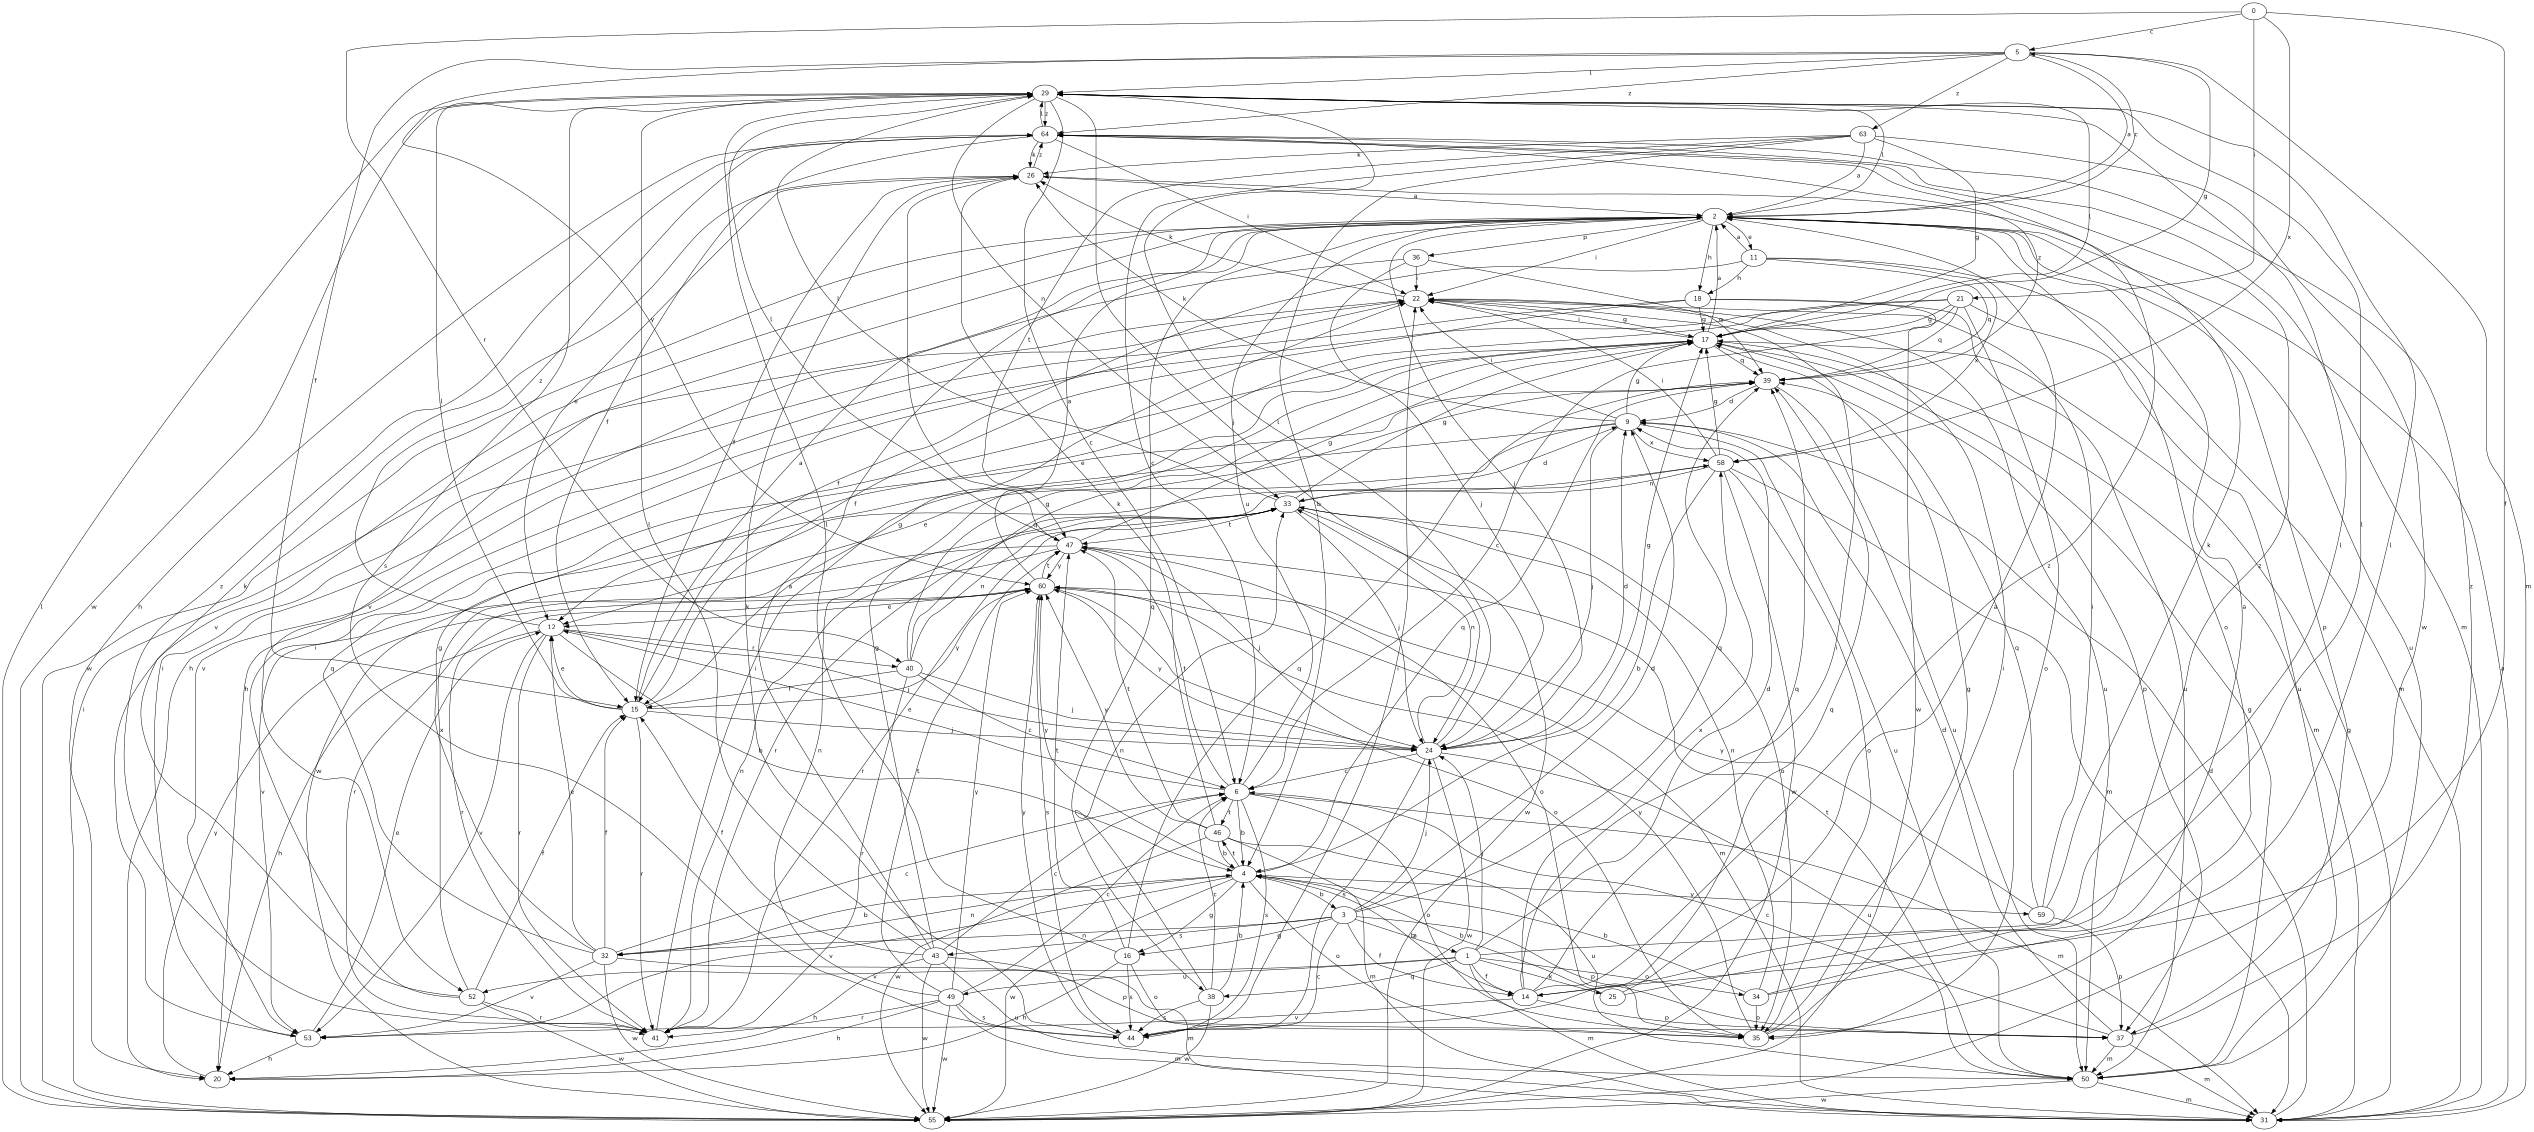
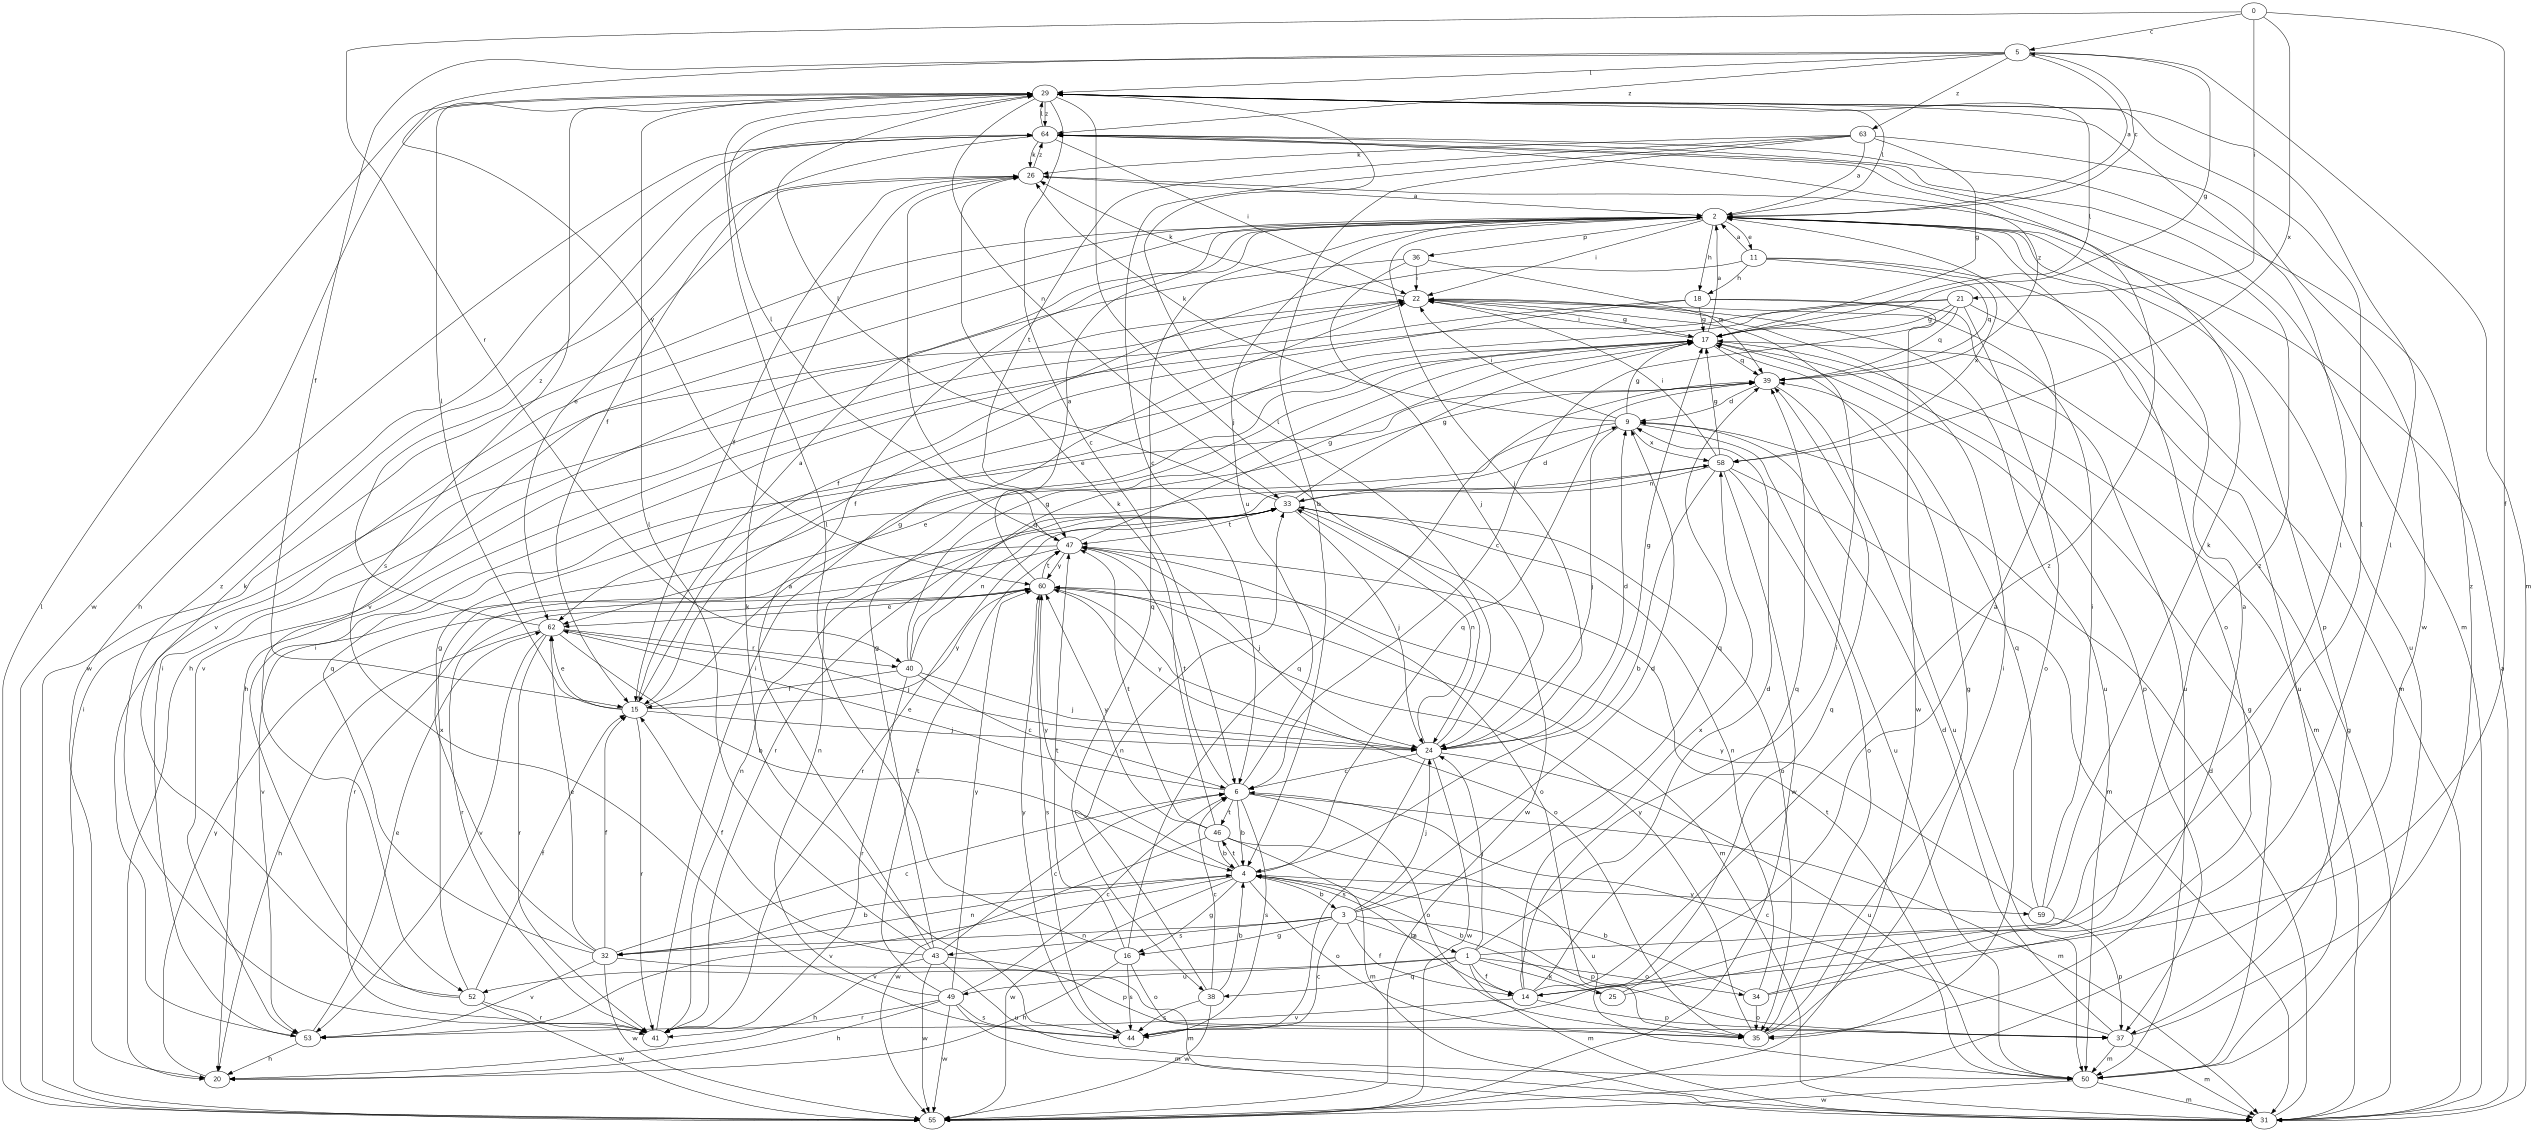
(627, 563) -> none
(552, 628) -> (552, 628)
(1391, 686) -> none
